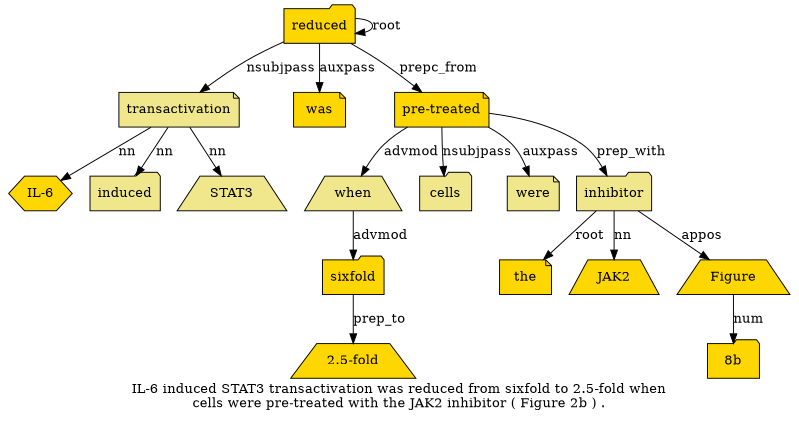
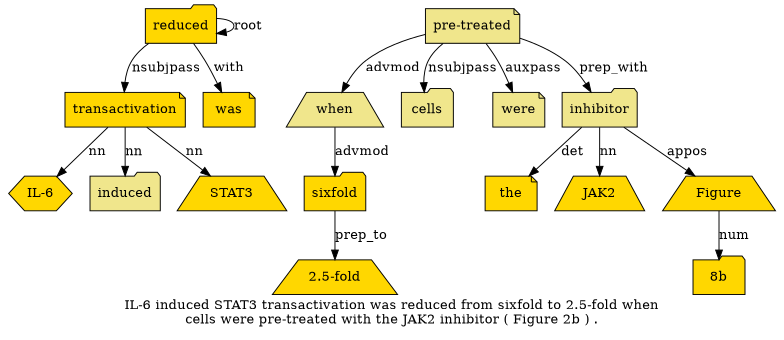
(383, 63) -> none
(347, 68) -> (229, 68)
(179, 110) -> (125, 110)
(442, 110) -> (473, 26)
(232, 193) -> (232, 193)
(590, 235) -> (573, 152)
